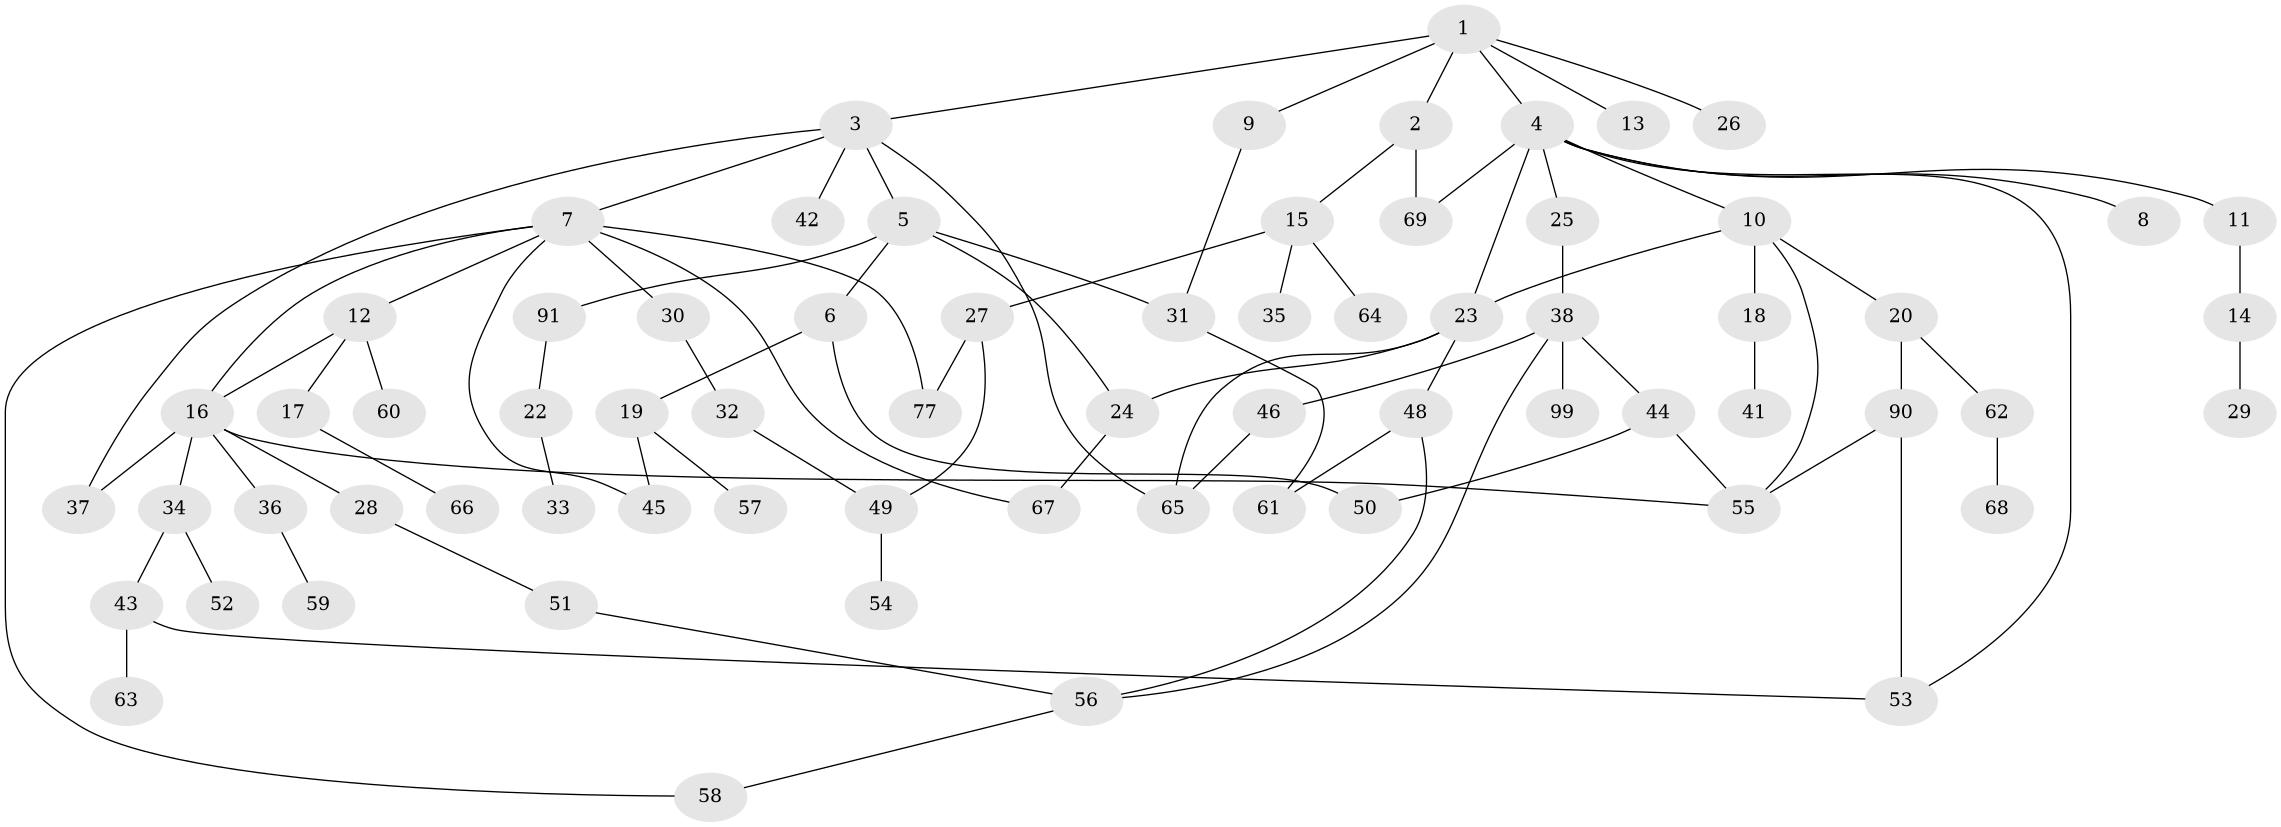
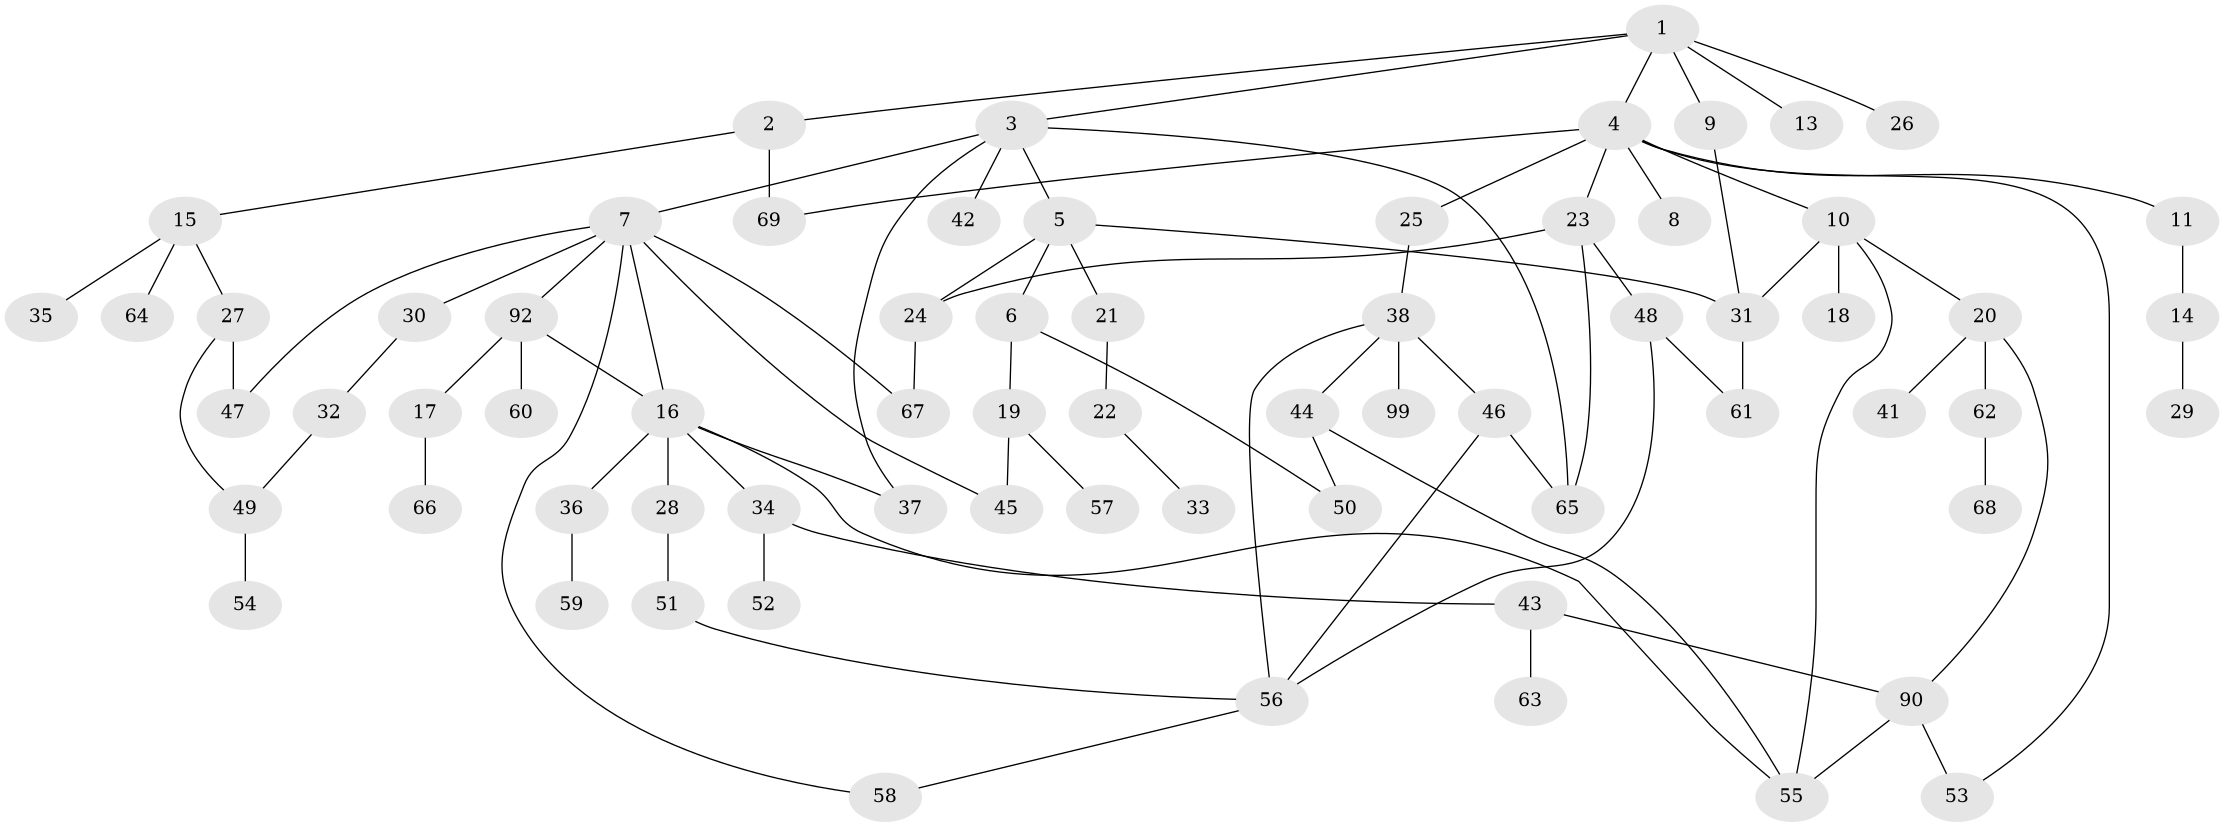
(1607, 262) -> (1791, 269)
(360, 317) -> (521, 317)
(549, 317) -> (1108, 317)
(1755, 365) -> (1937, 365)
(925, 413) -> (233, 413)
none -> (1383, 557)
(1008, 671) -> (1721, 653)
